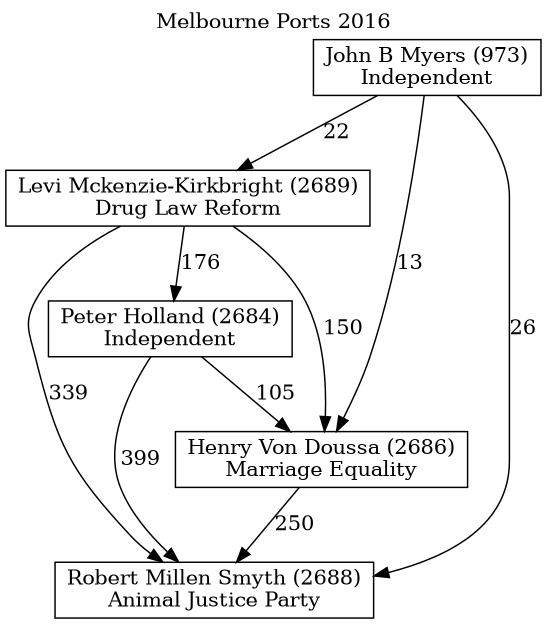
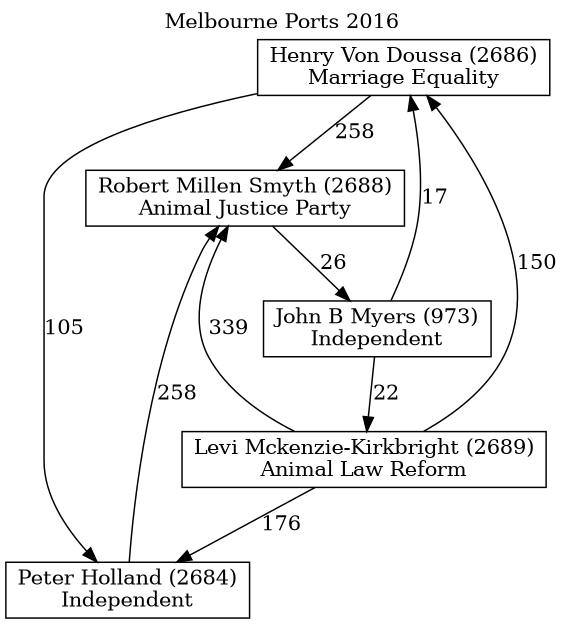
(188, 198) -> (364, 460)
(410, 264) -> (435, 198)
(509, 360) -> (306, 258)
(240, 389) -> (44, 256)
(141, 460) -> (178, 394)
(295, 525) -> (355, 133)
